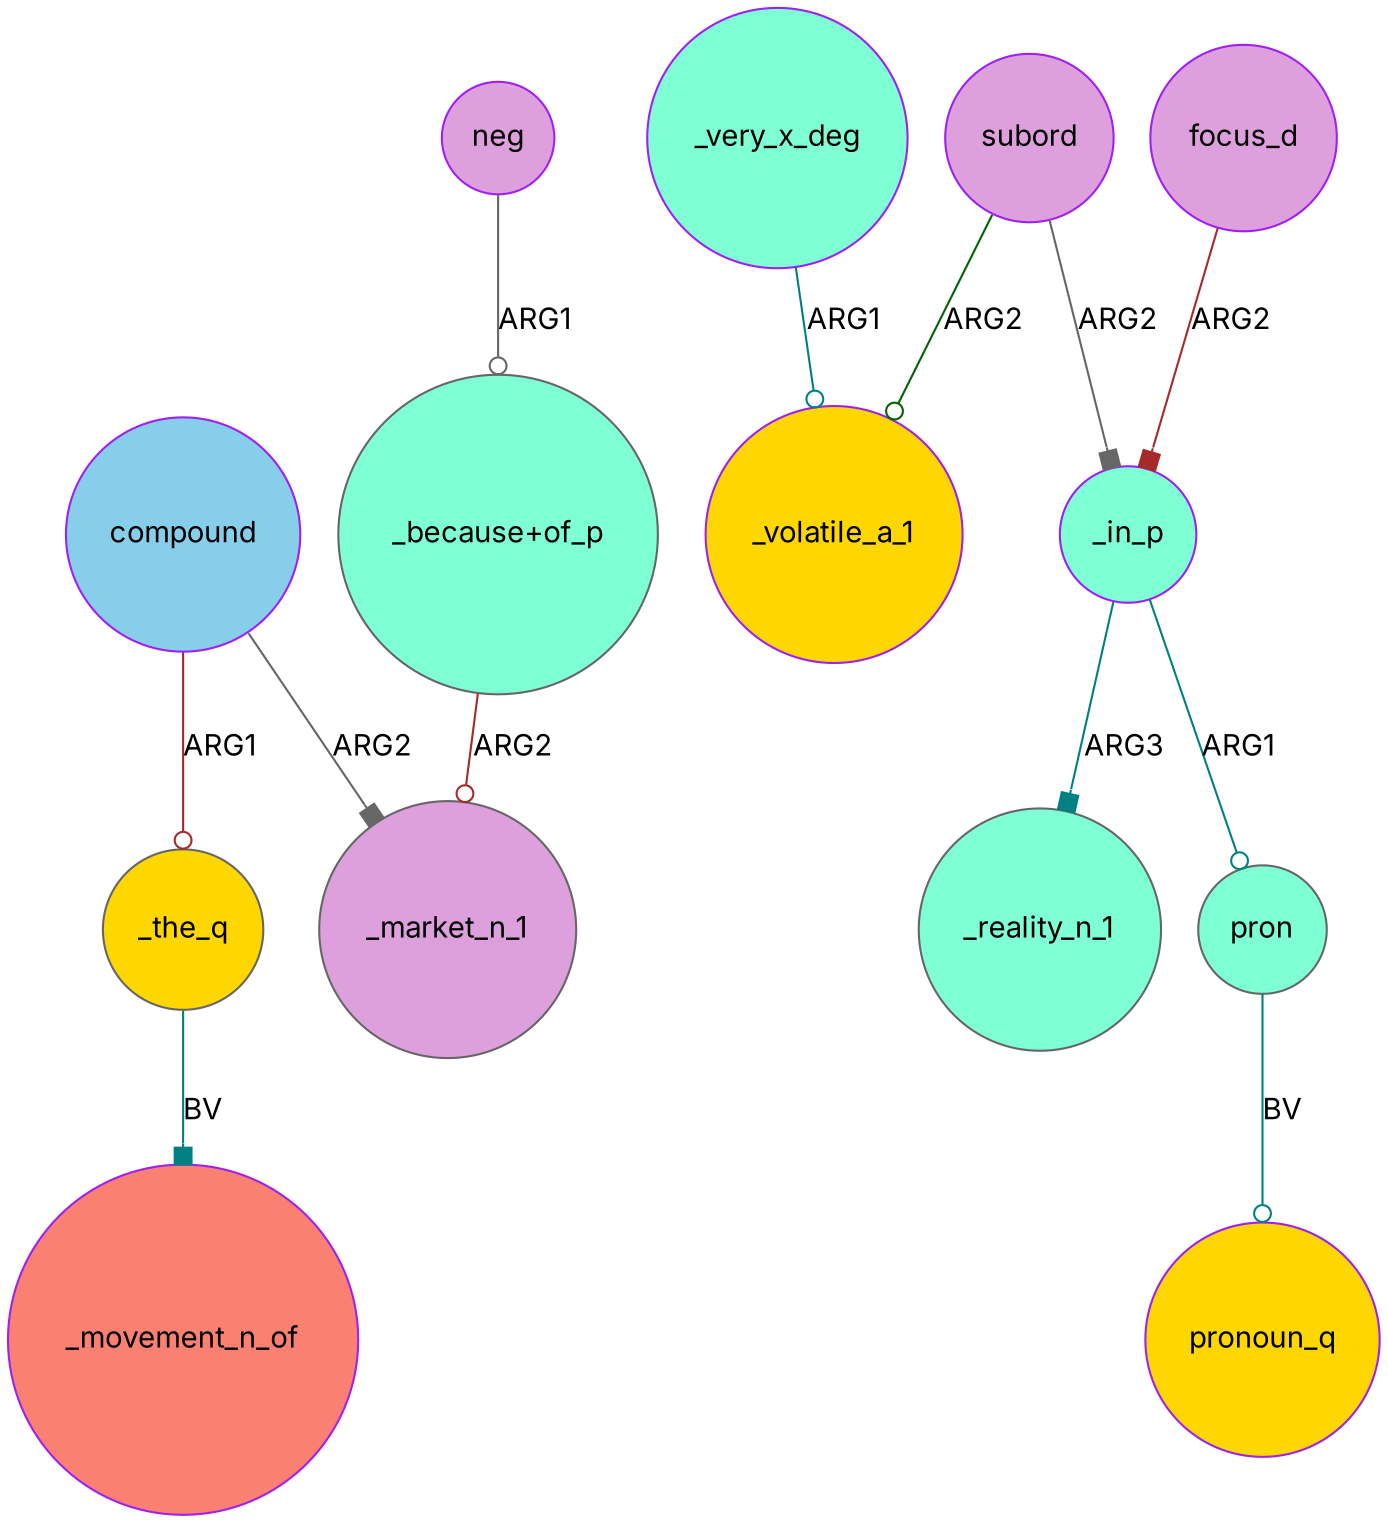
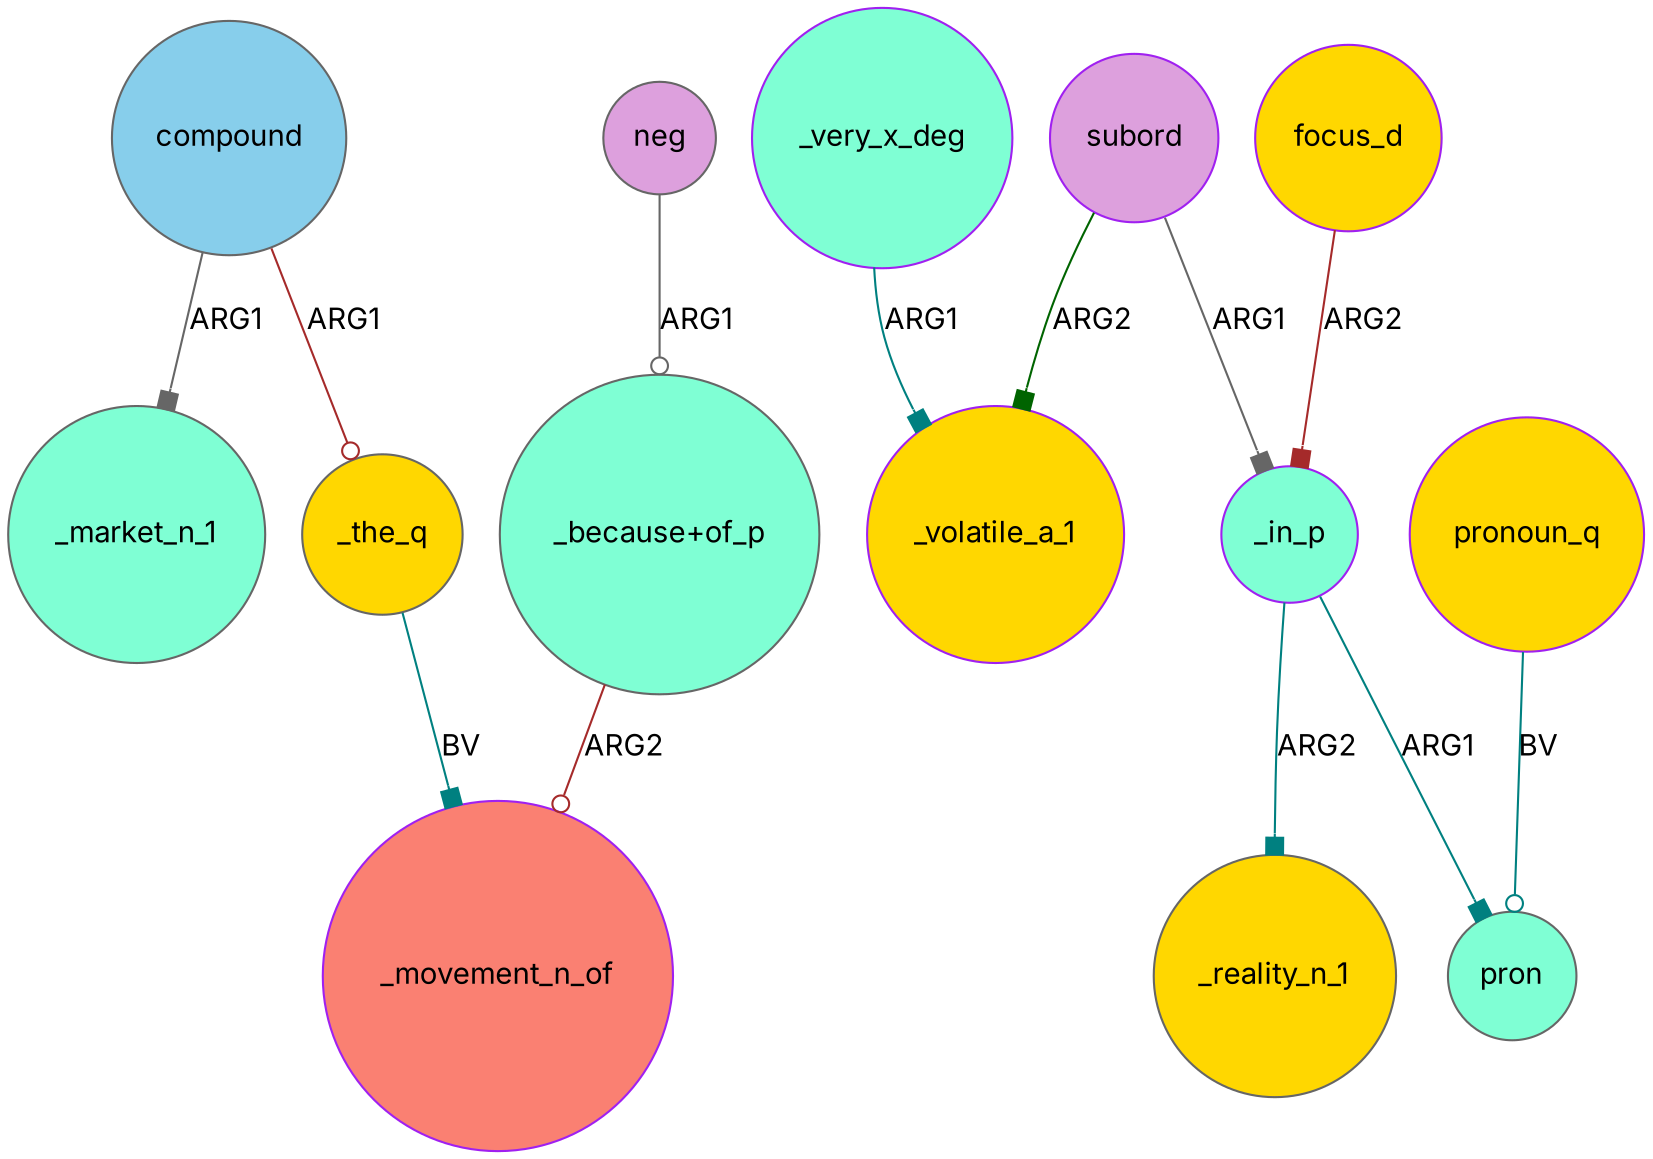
(498, 138) -> (660, 138)
(1244, 138) -> (1348, 138)
(945, 309) -> (1055, 298)
(1118, 321) -> (1250, 321)
(805, 329) -> (885, 341)
(183, 535) -> (229, 138)
(1193, 726) -> (1397, 748)
(472, 739) -> (584, 740)
(372, 748) -> (227, 321)
(1125, 748) -> (1317, 748)
(448, 930) -> (137, 535)
(1040, 930) -> (1275, 976)
(1262, 1099) -> (1519, 773)
